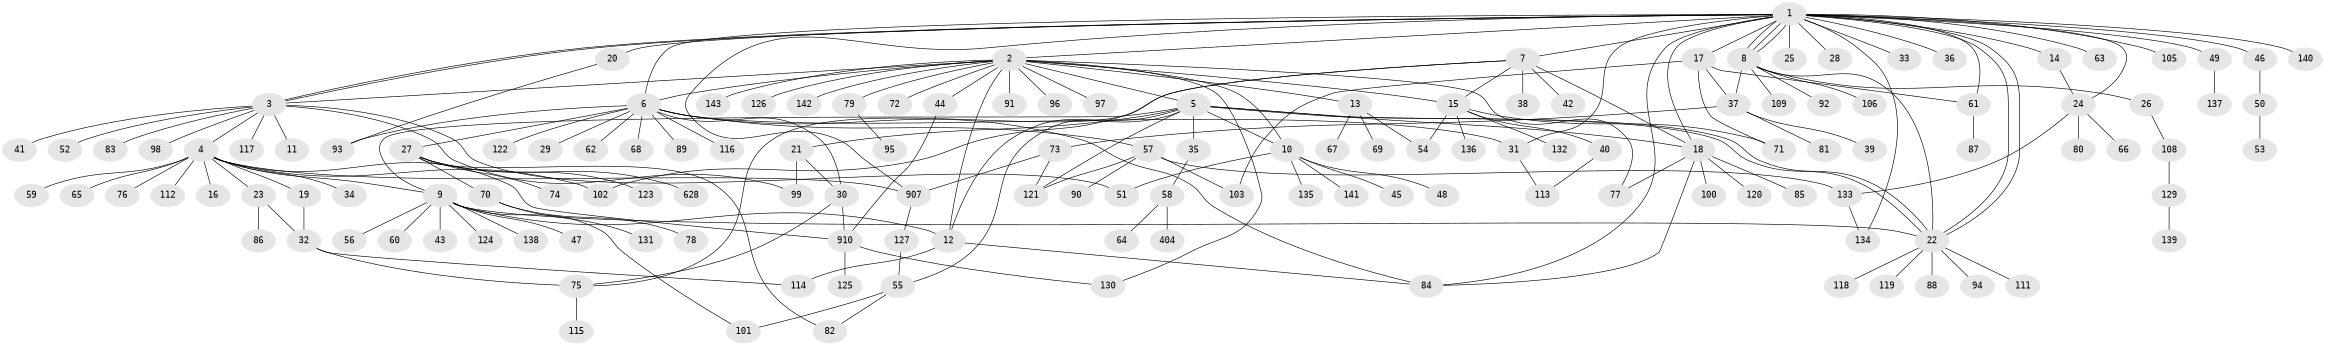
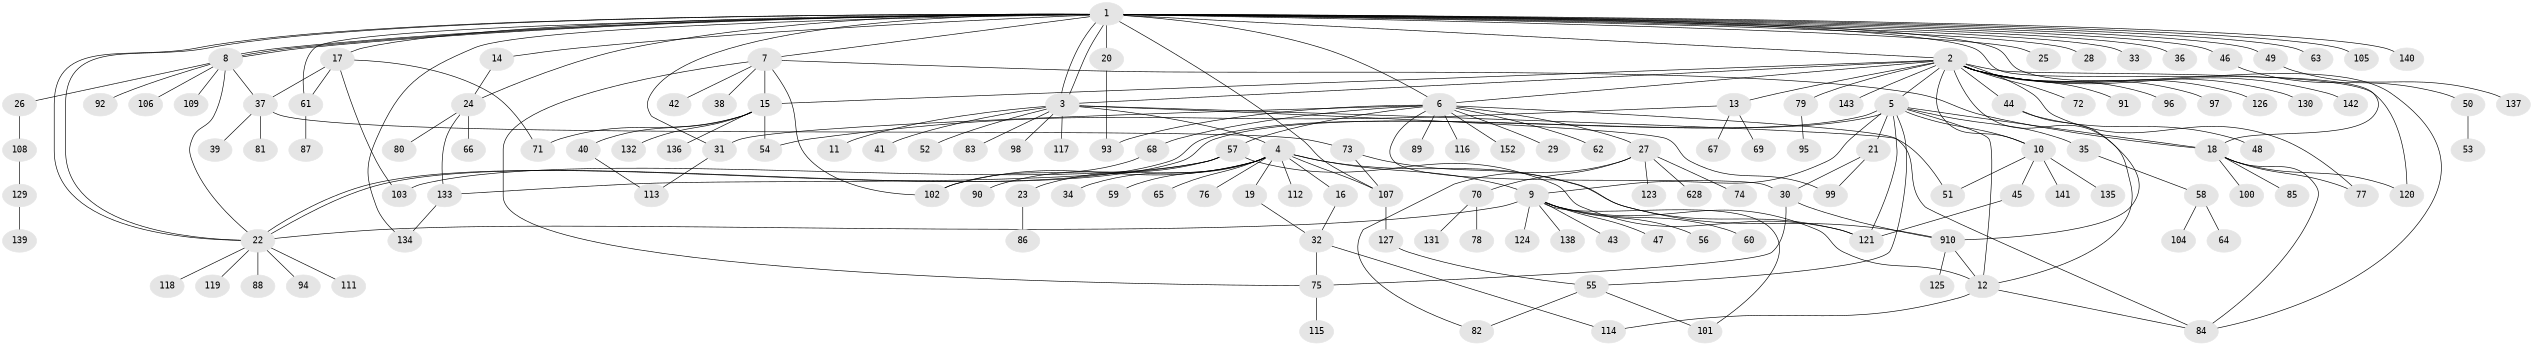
none -> (2220, 76)
(500, 150) -> (1508, 150)
(1348, 171) -> (2134, 127)
none -> (1042, 173)
(914, 195) -> (1386, 195)
(281, 218) -> (1329, 218)
none -> (1939, 219)
(1167, 241) -> (2179, 241)
(975, 270) -> (1965, 264)
